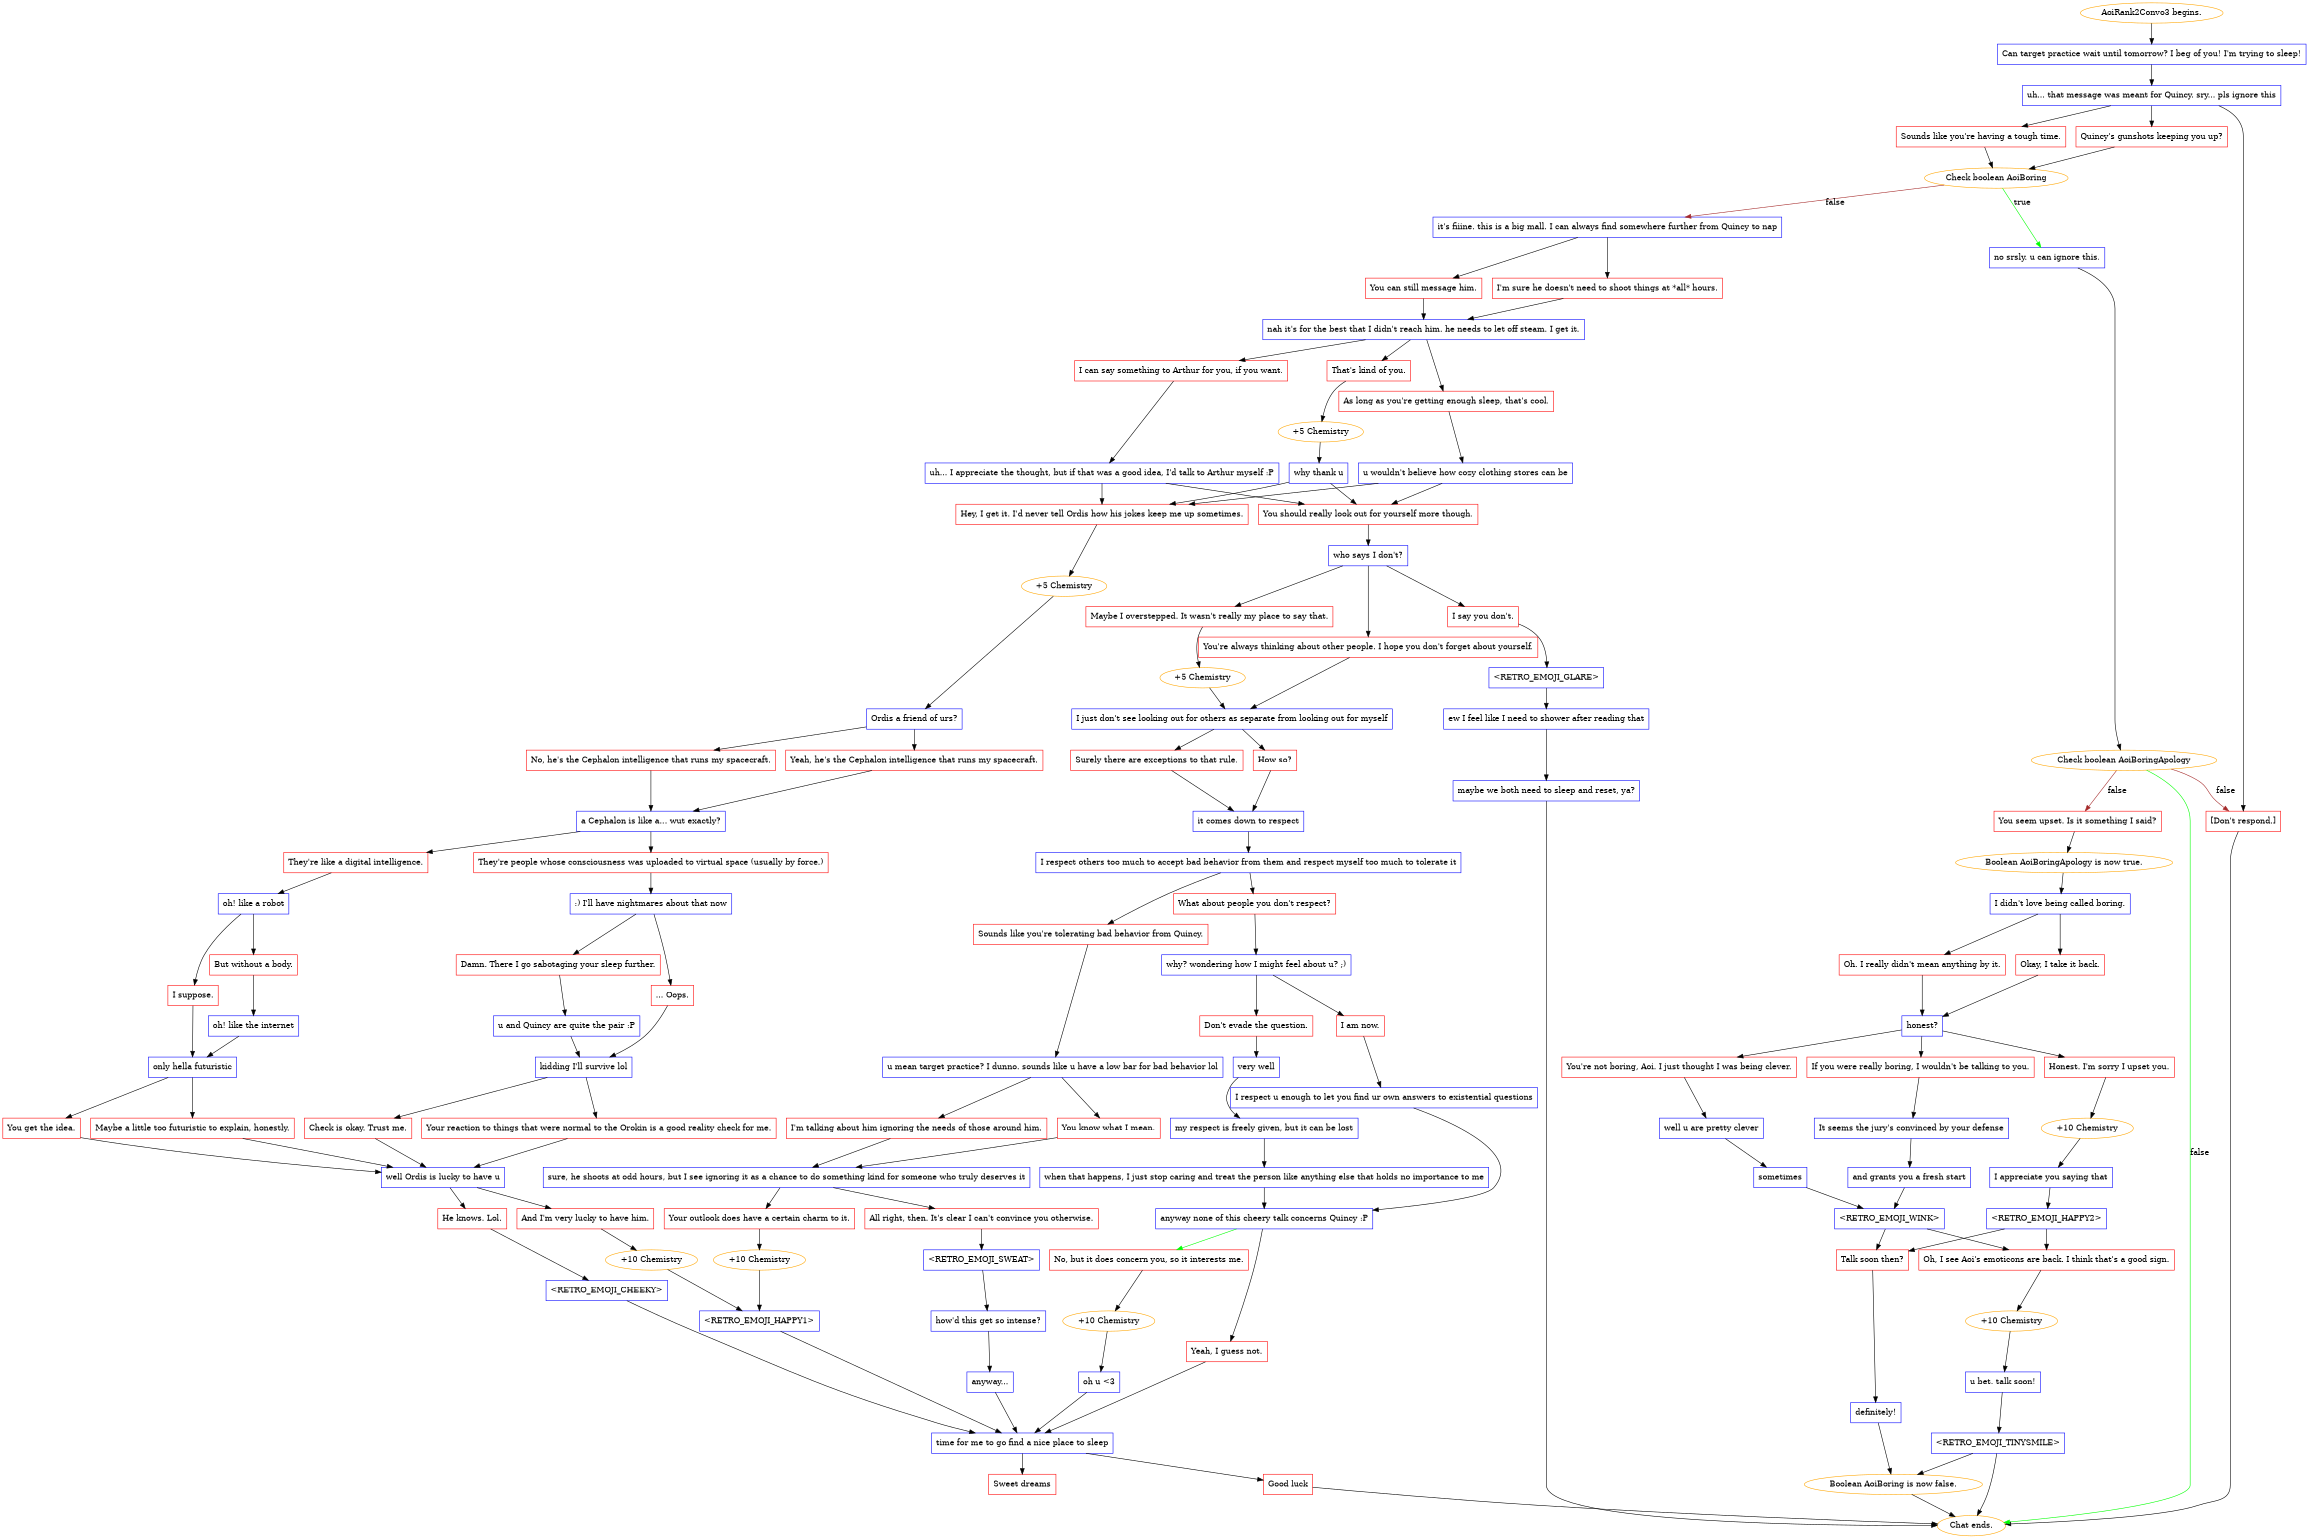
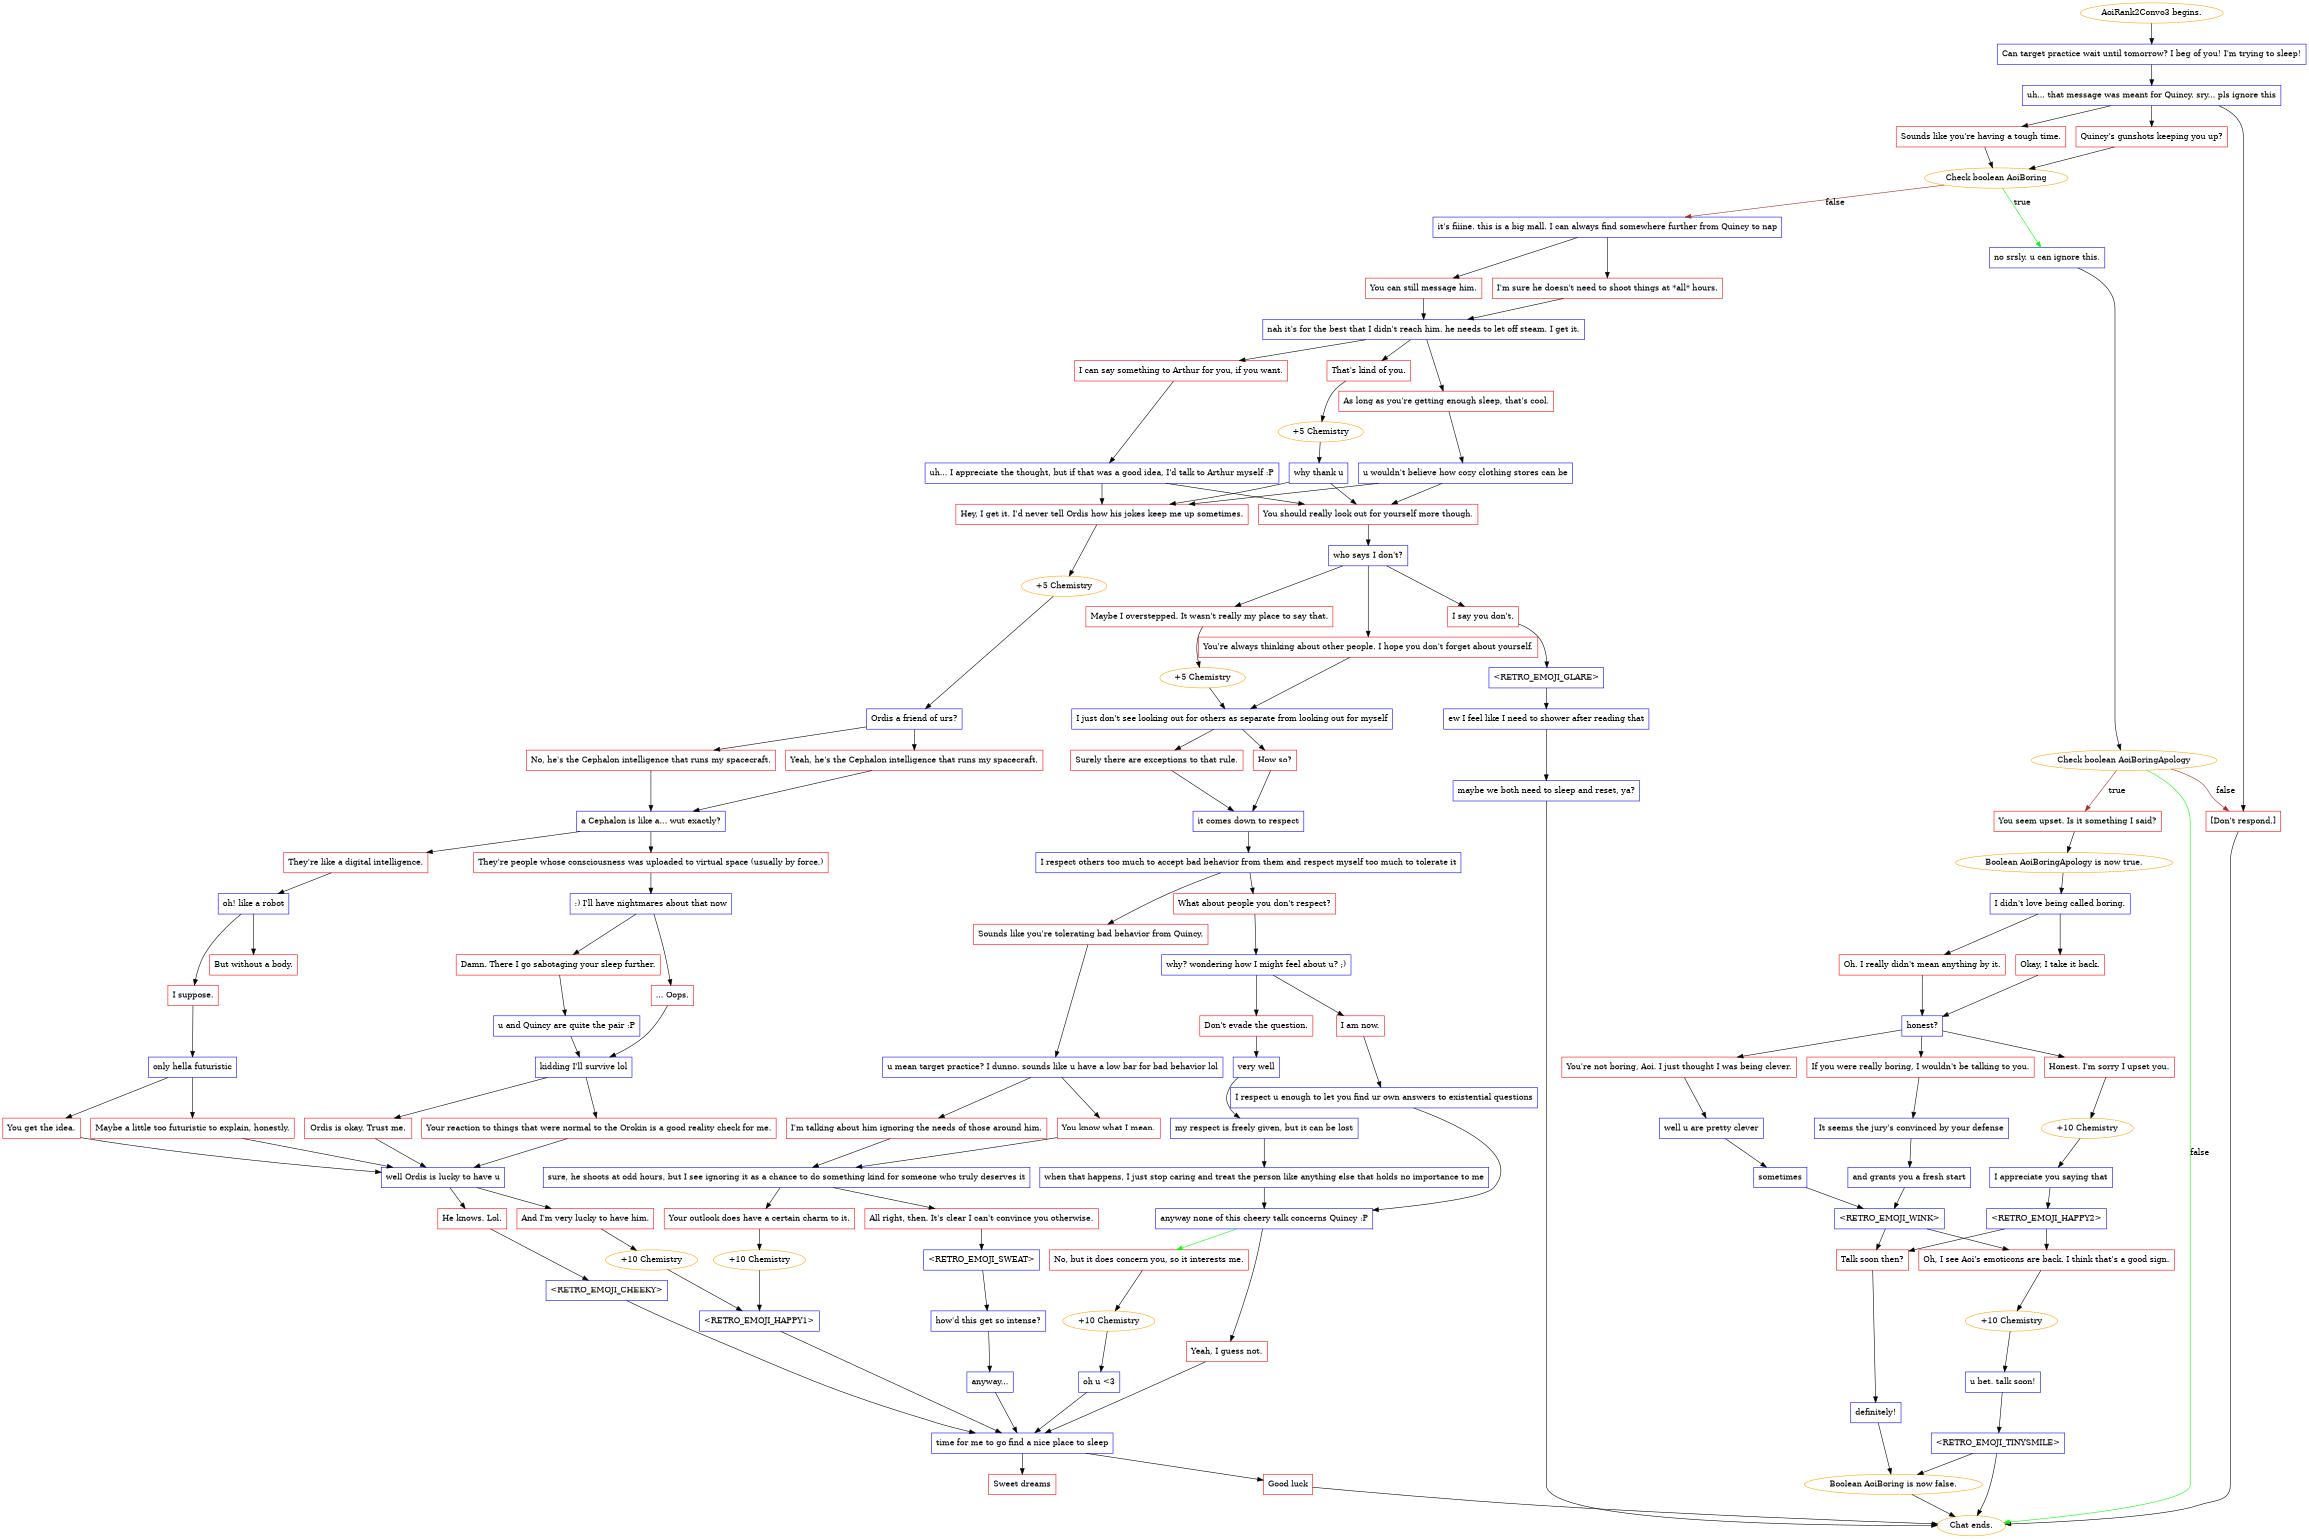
(2117, 791) -> (2117, 791)
(254, 1026) -> none
(358, 1128) -> (358, 1128)
